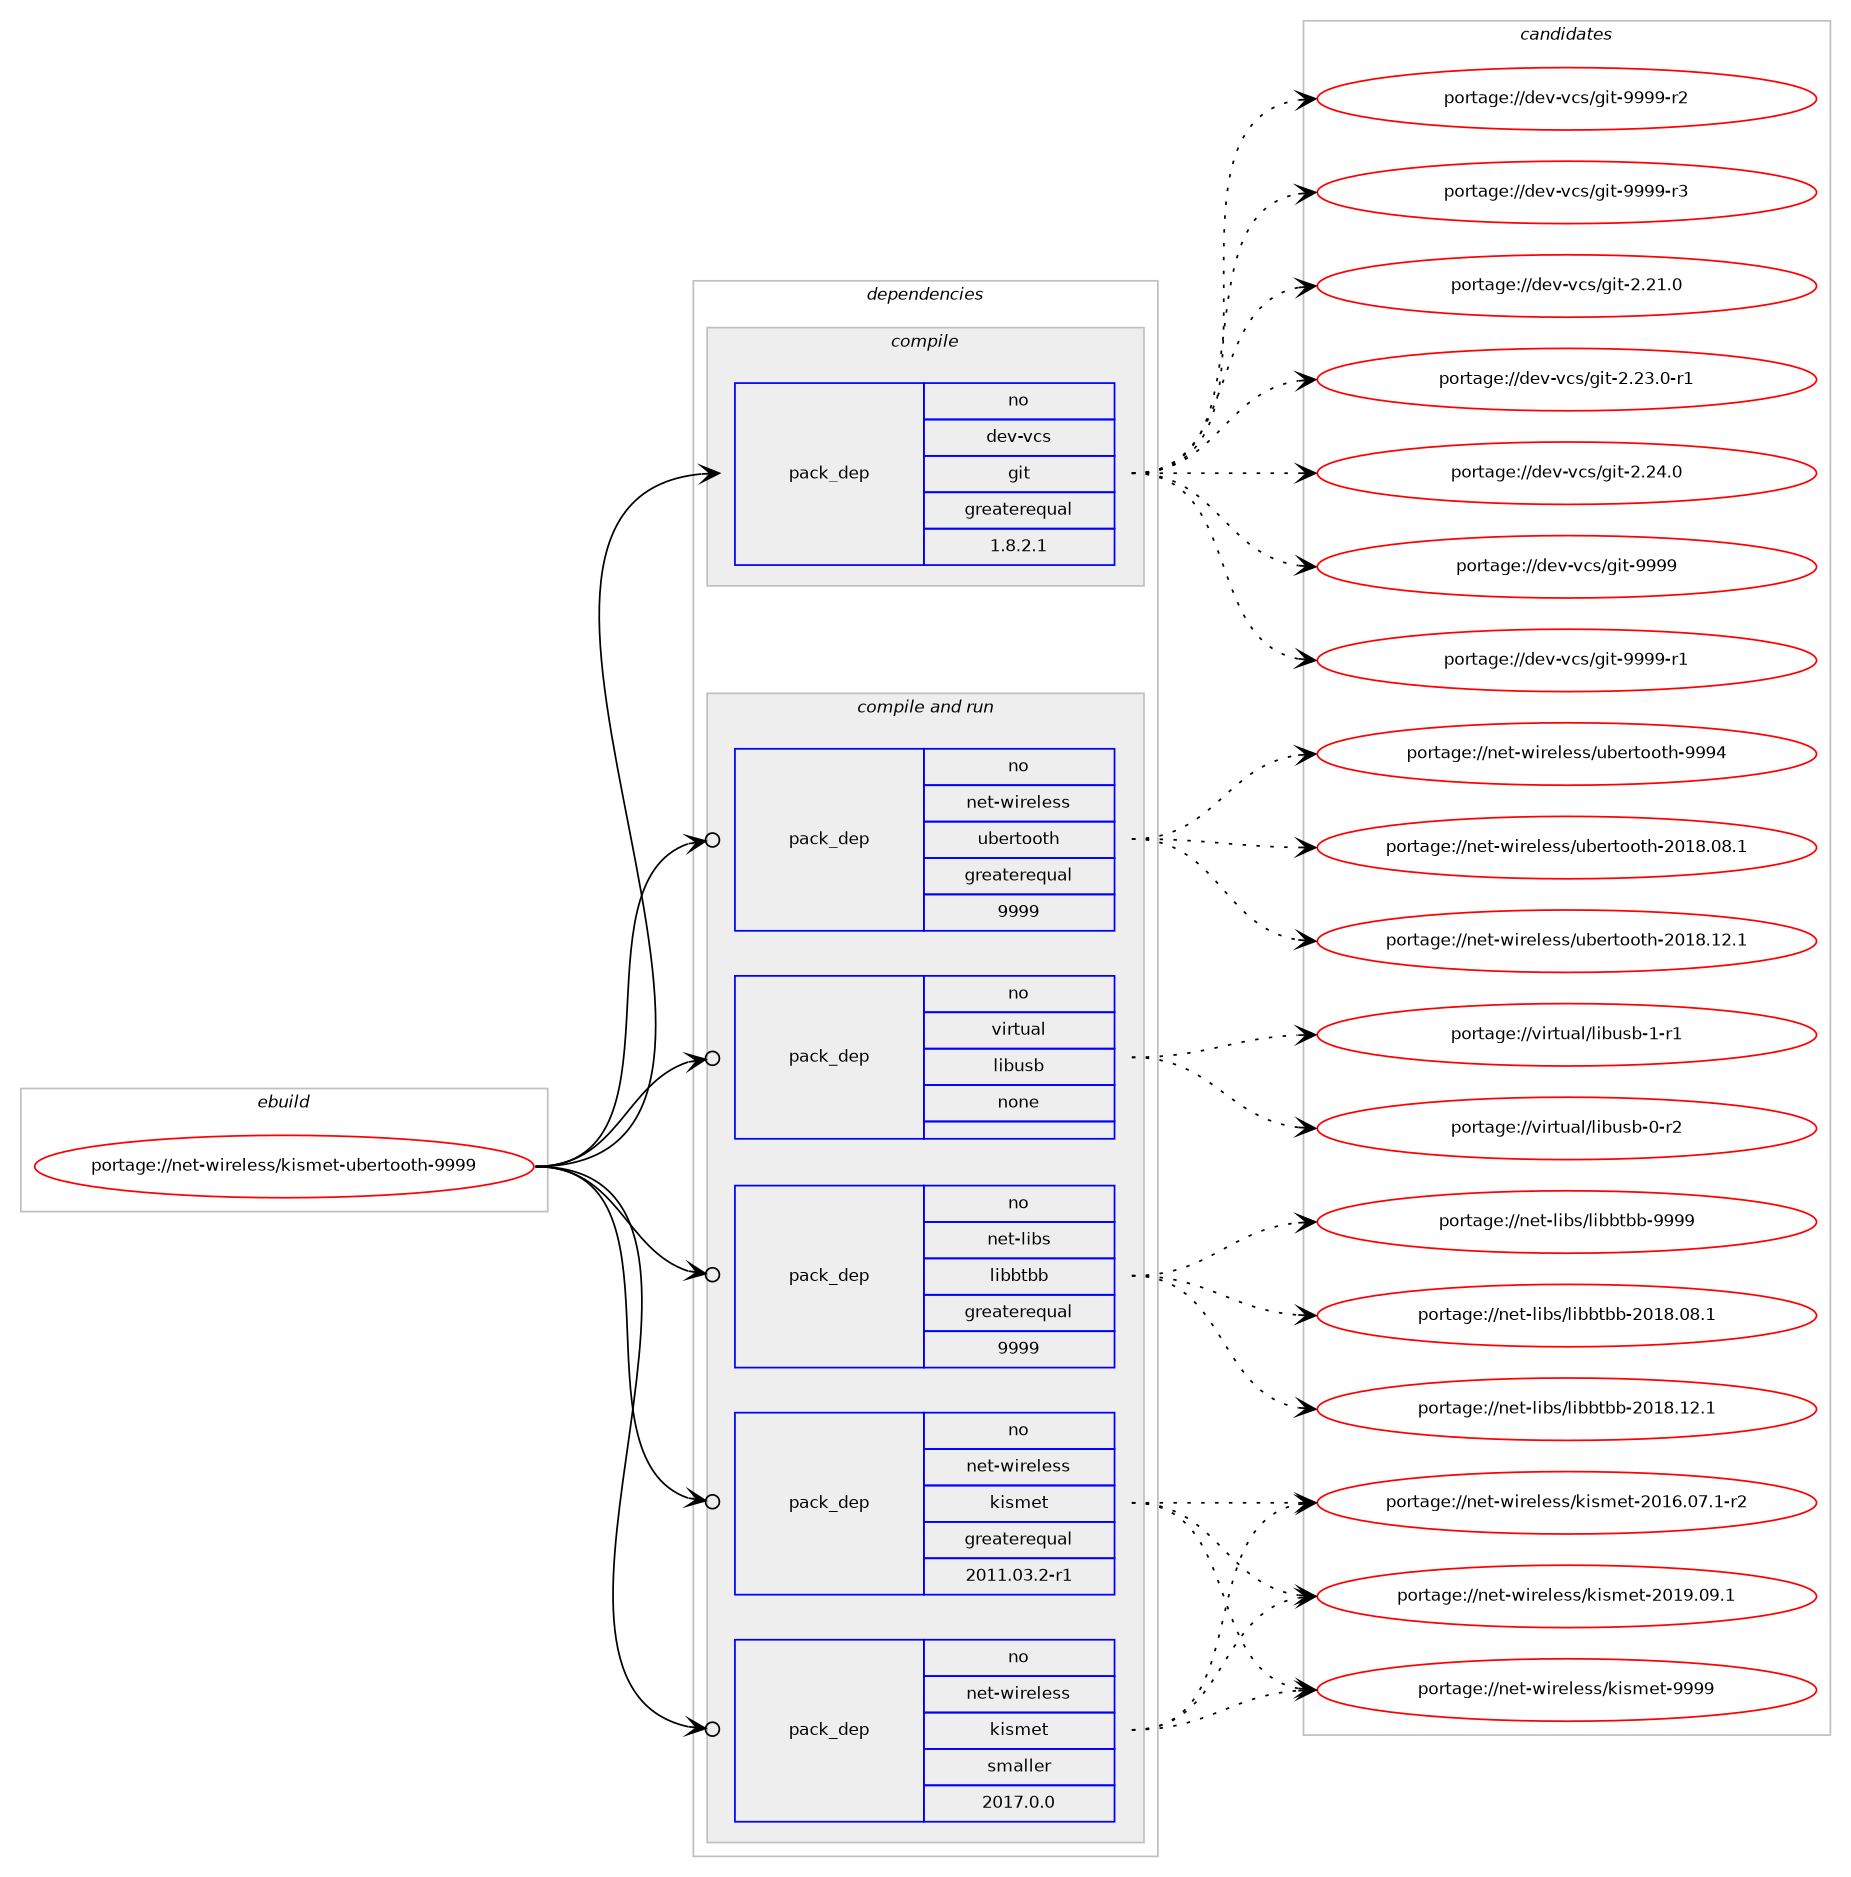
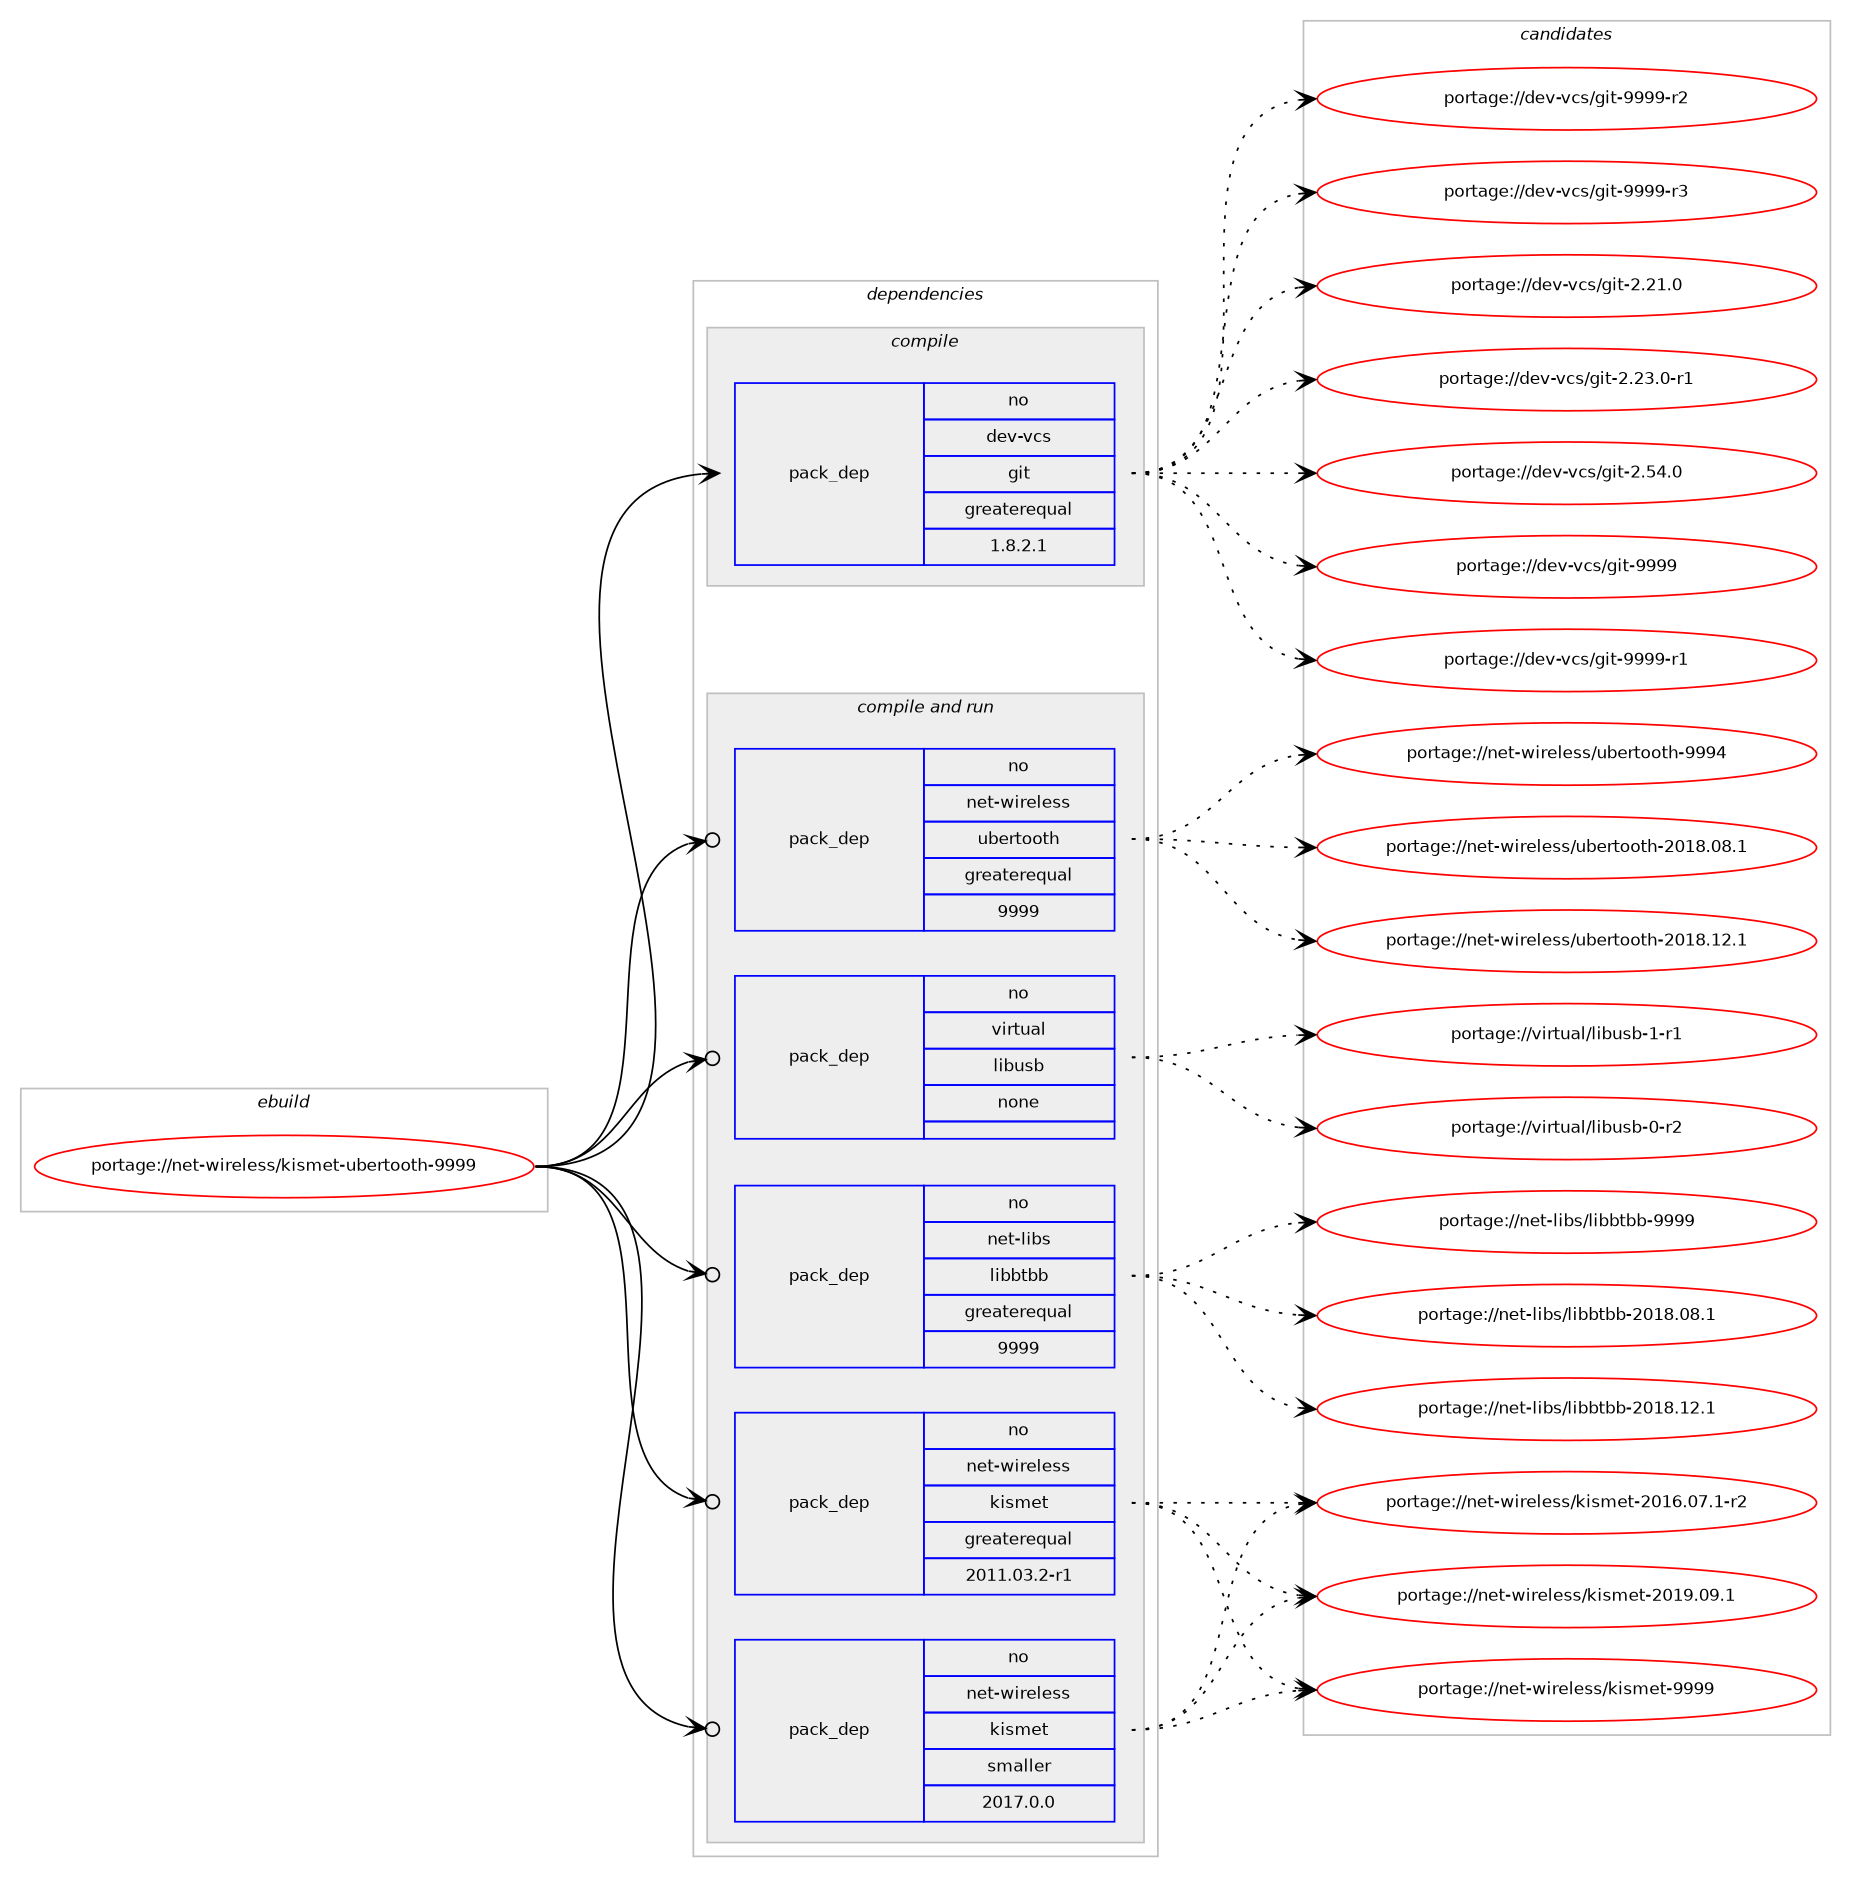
(1567, 473) -> (1567, 473)
